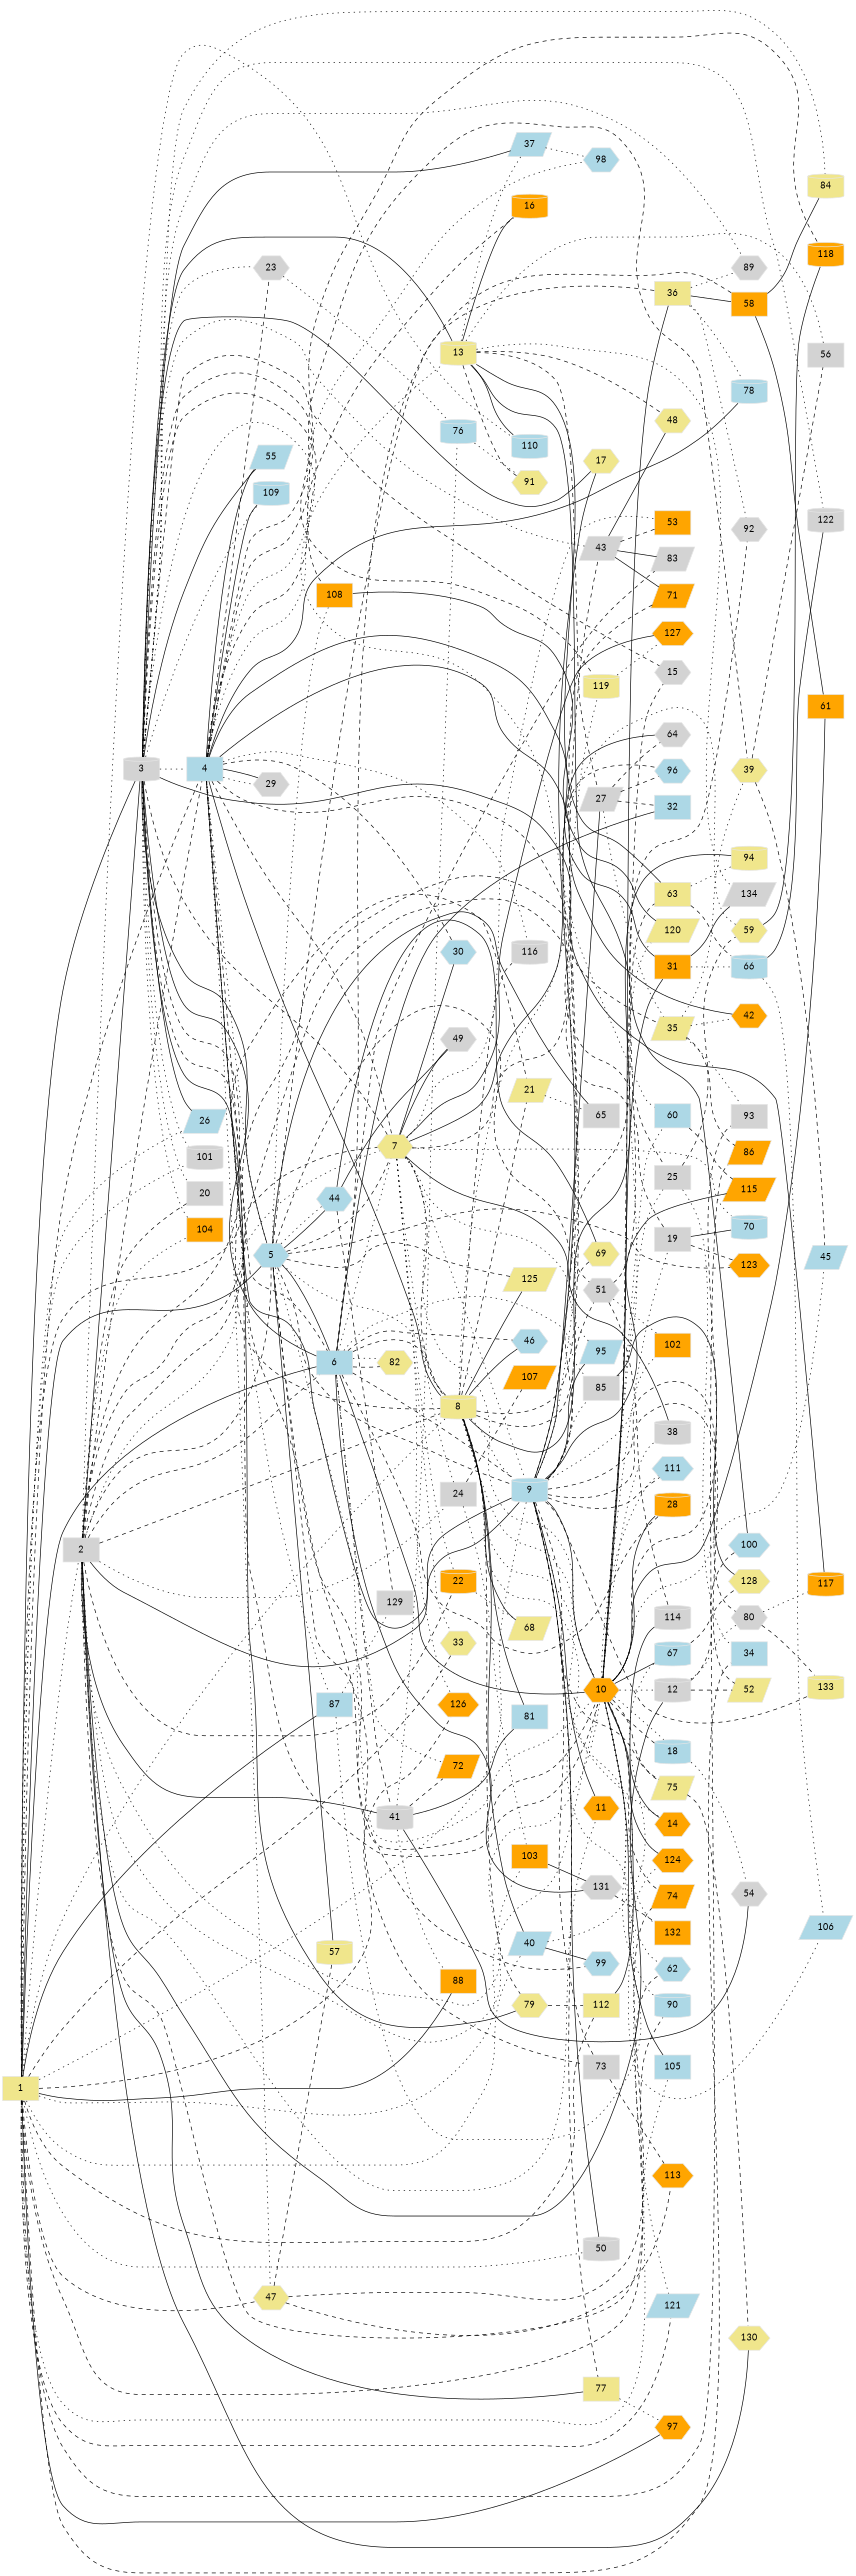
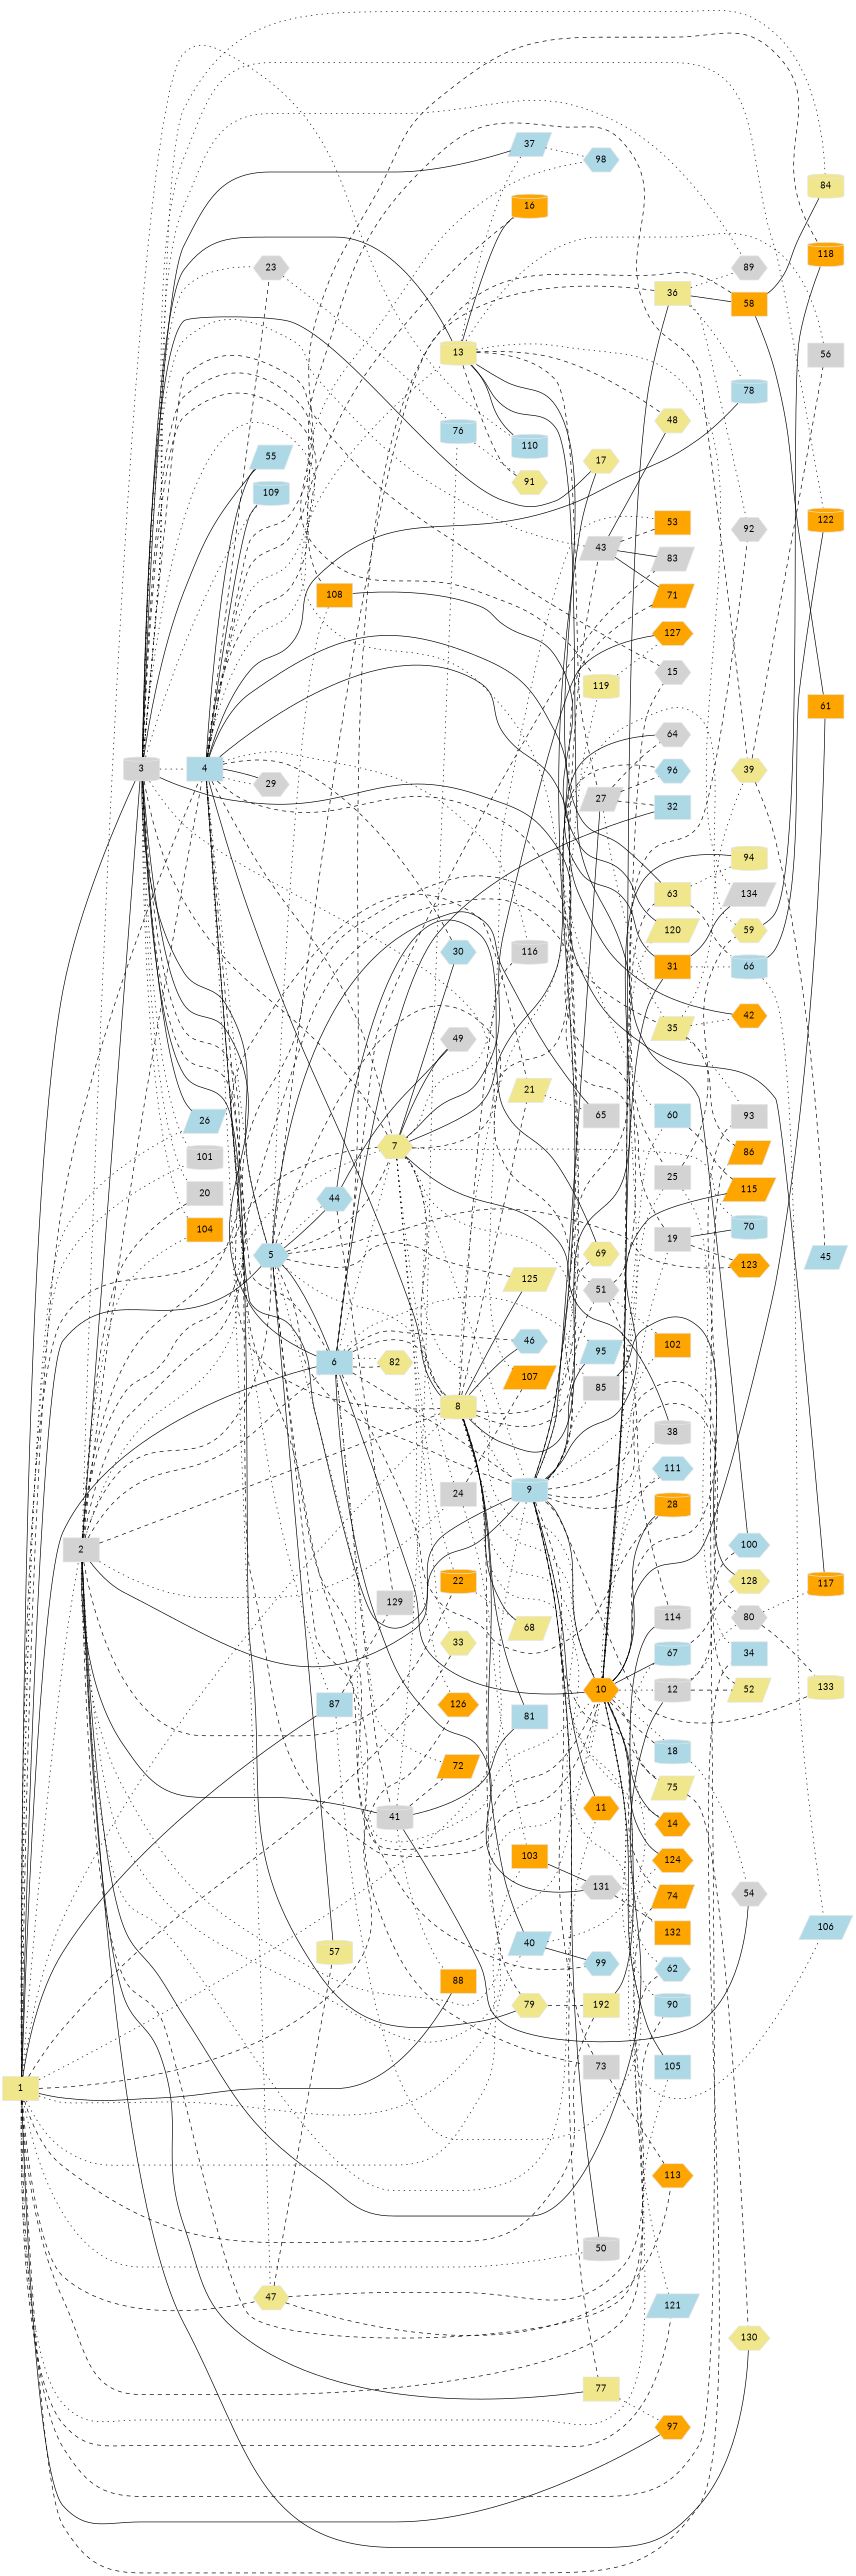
(826, 520) -> (826, 520)
none -> (461, 999)
(766, 1507) -> none
(370, 1644) -> (370, 1644)
(601, 2005) -> (601, 2005)
